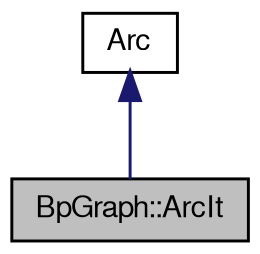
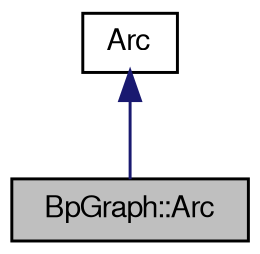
(130, 210) -> (130, 210)
